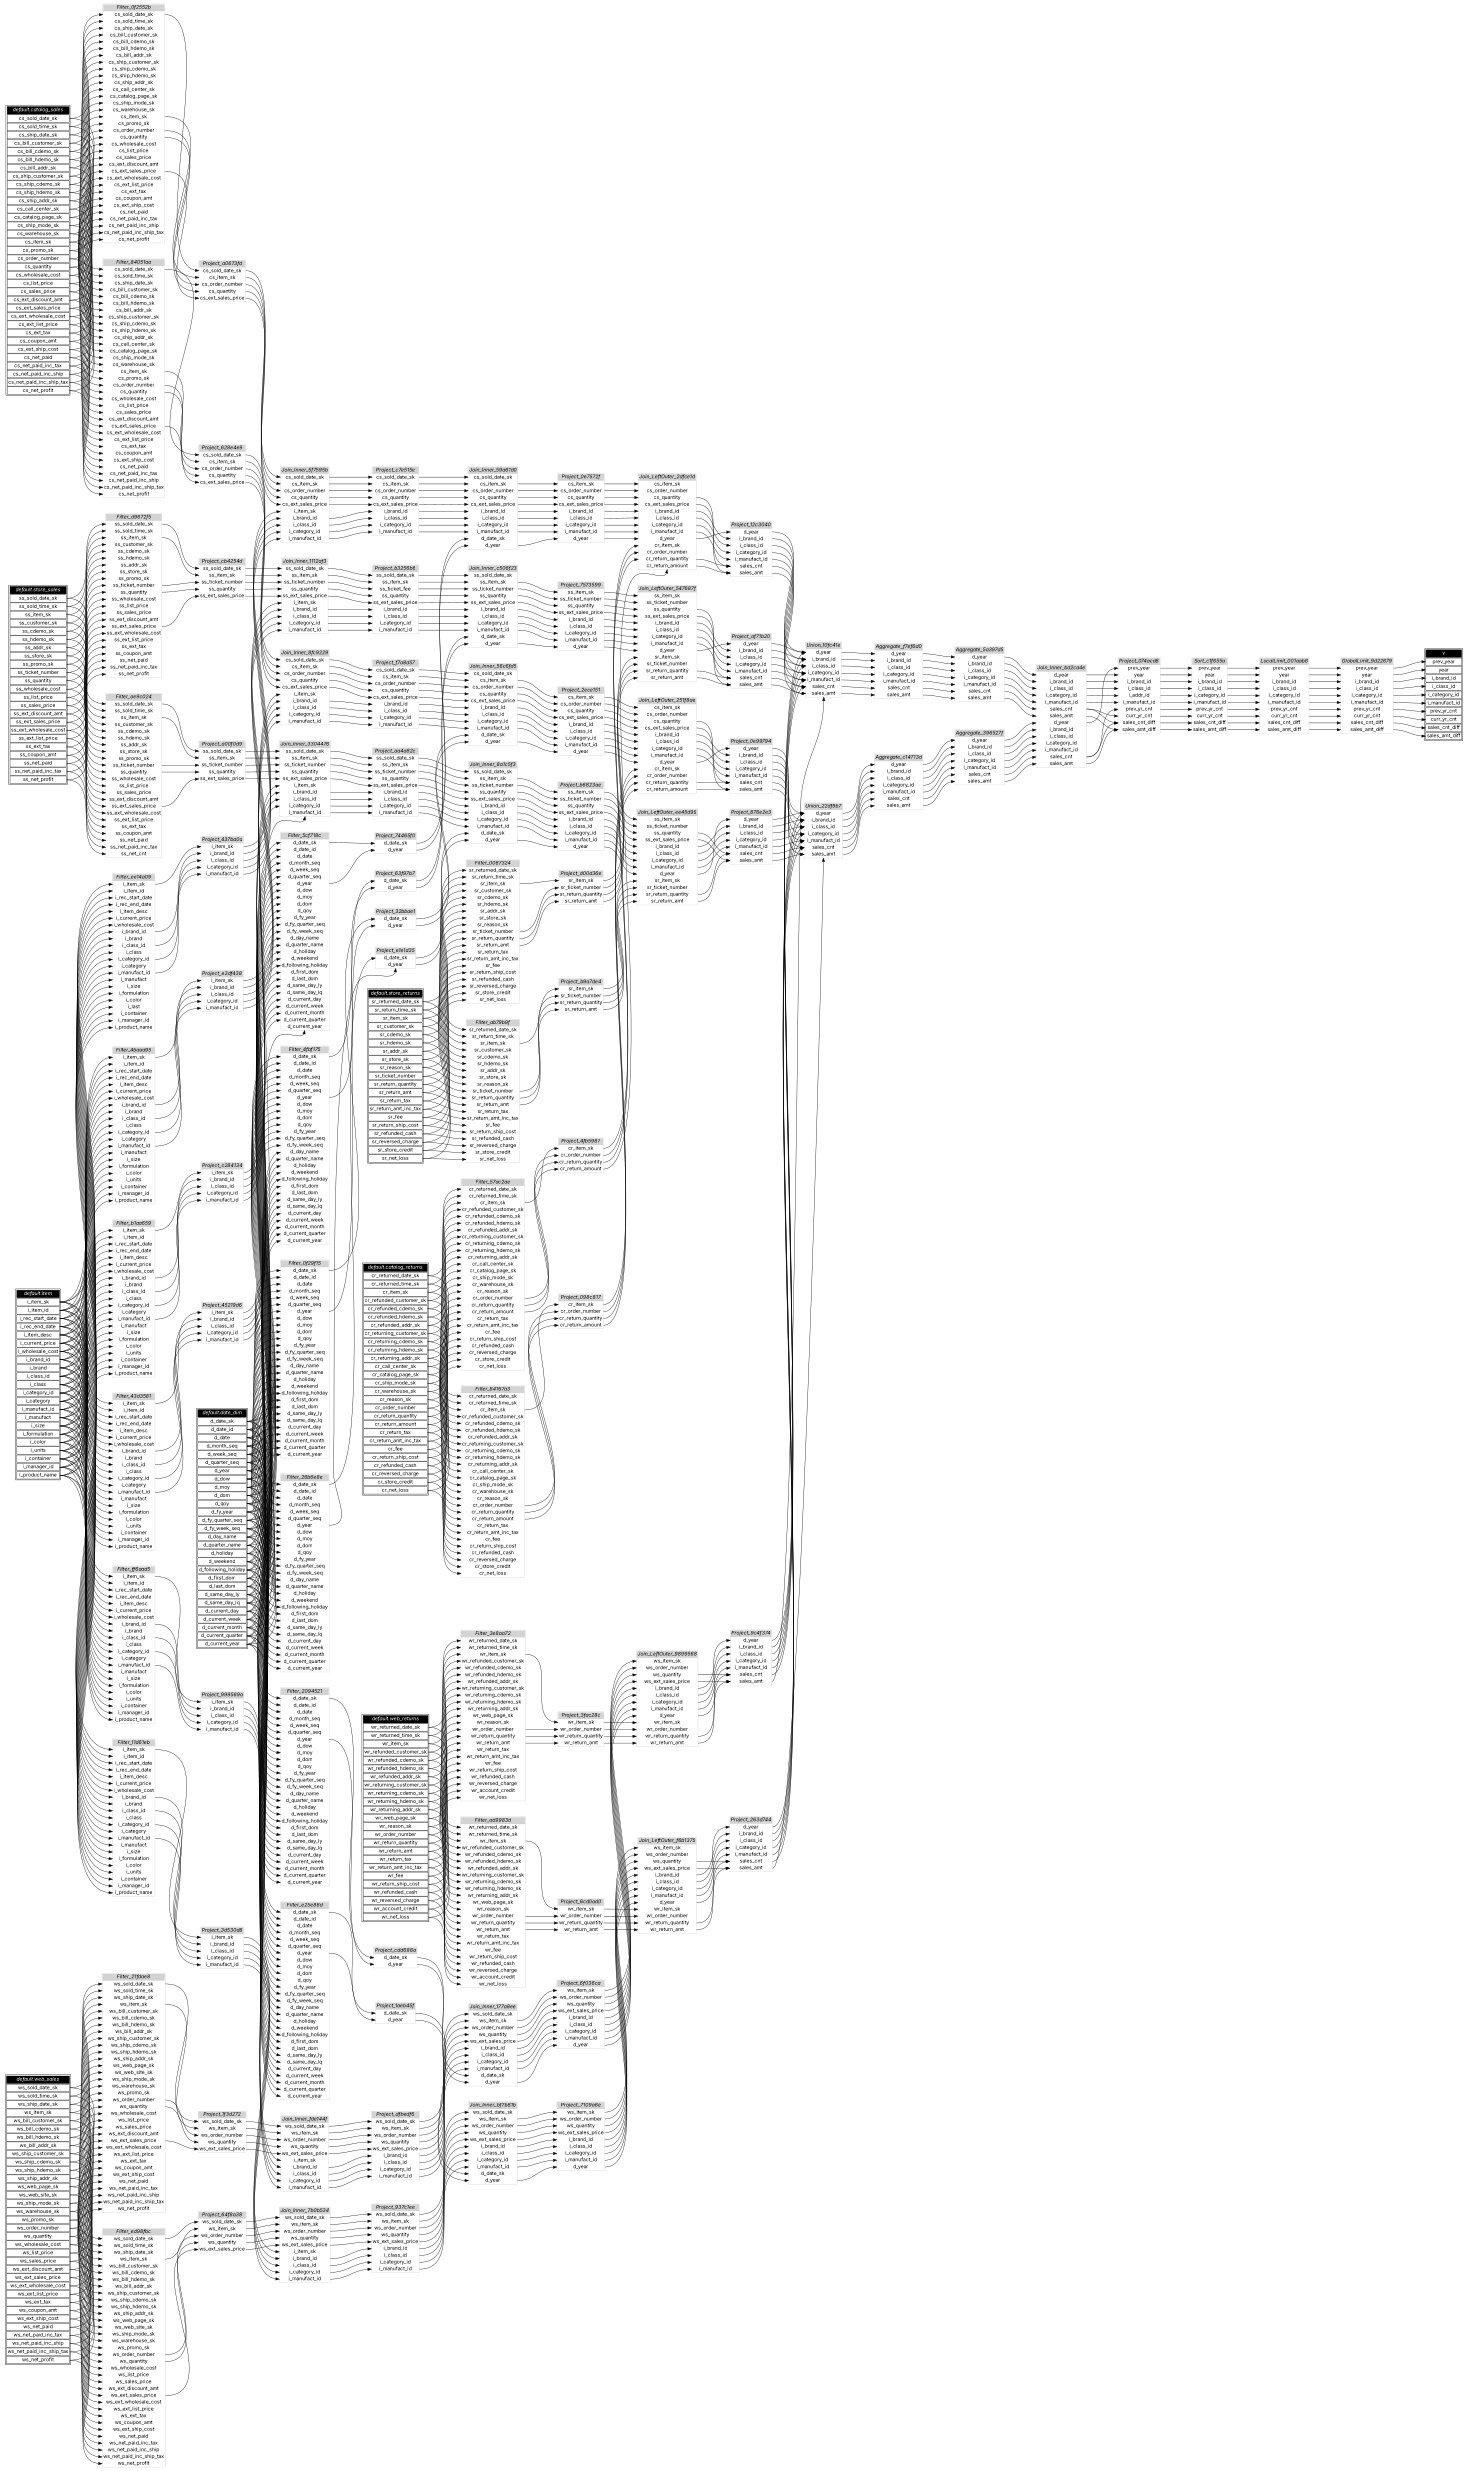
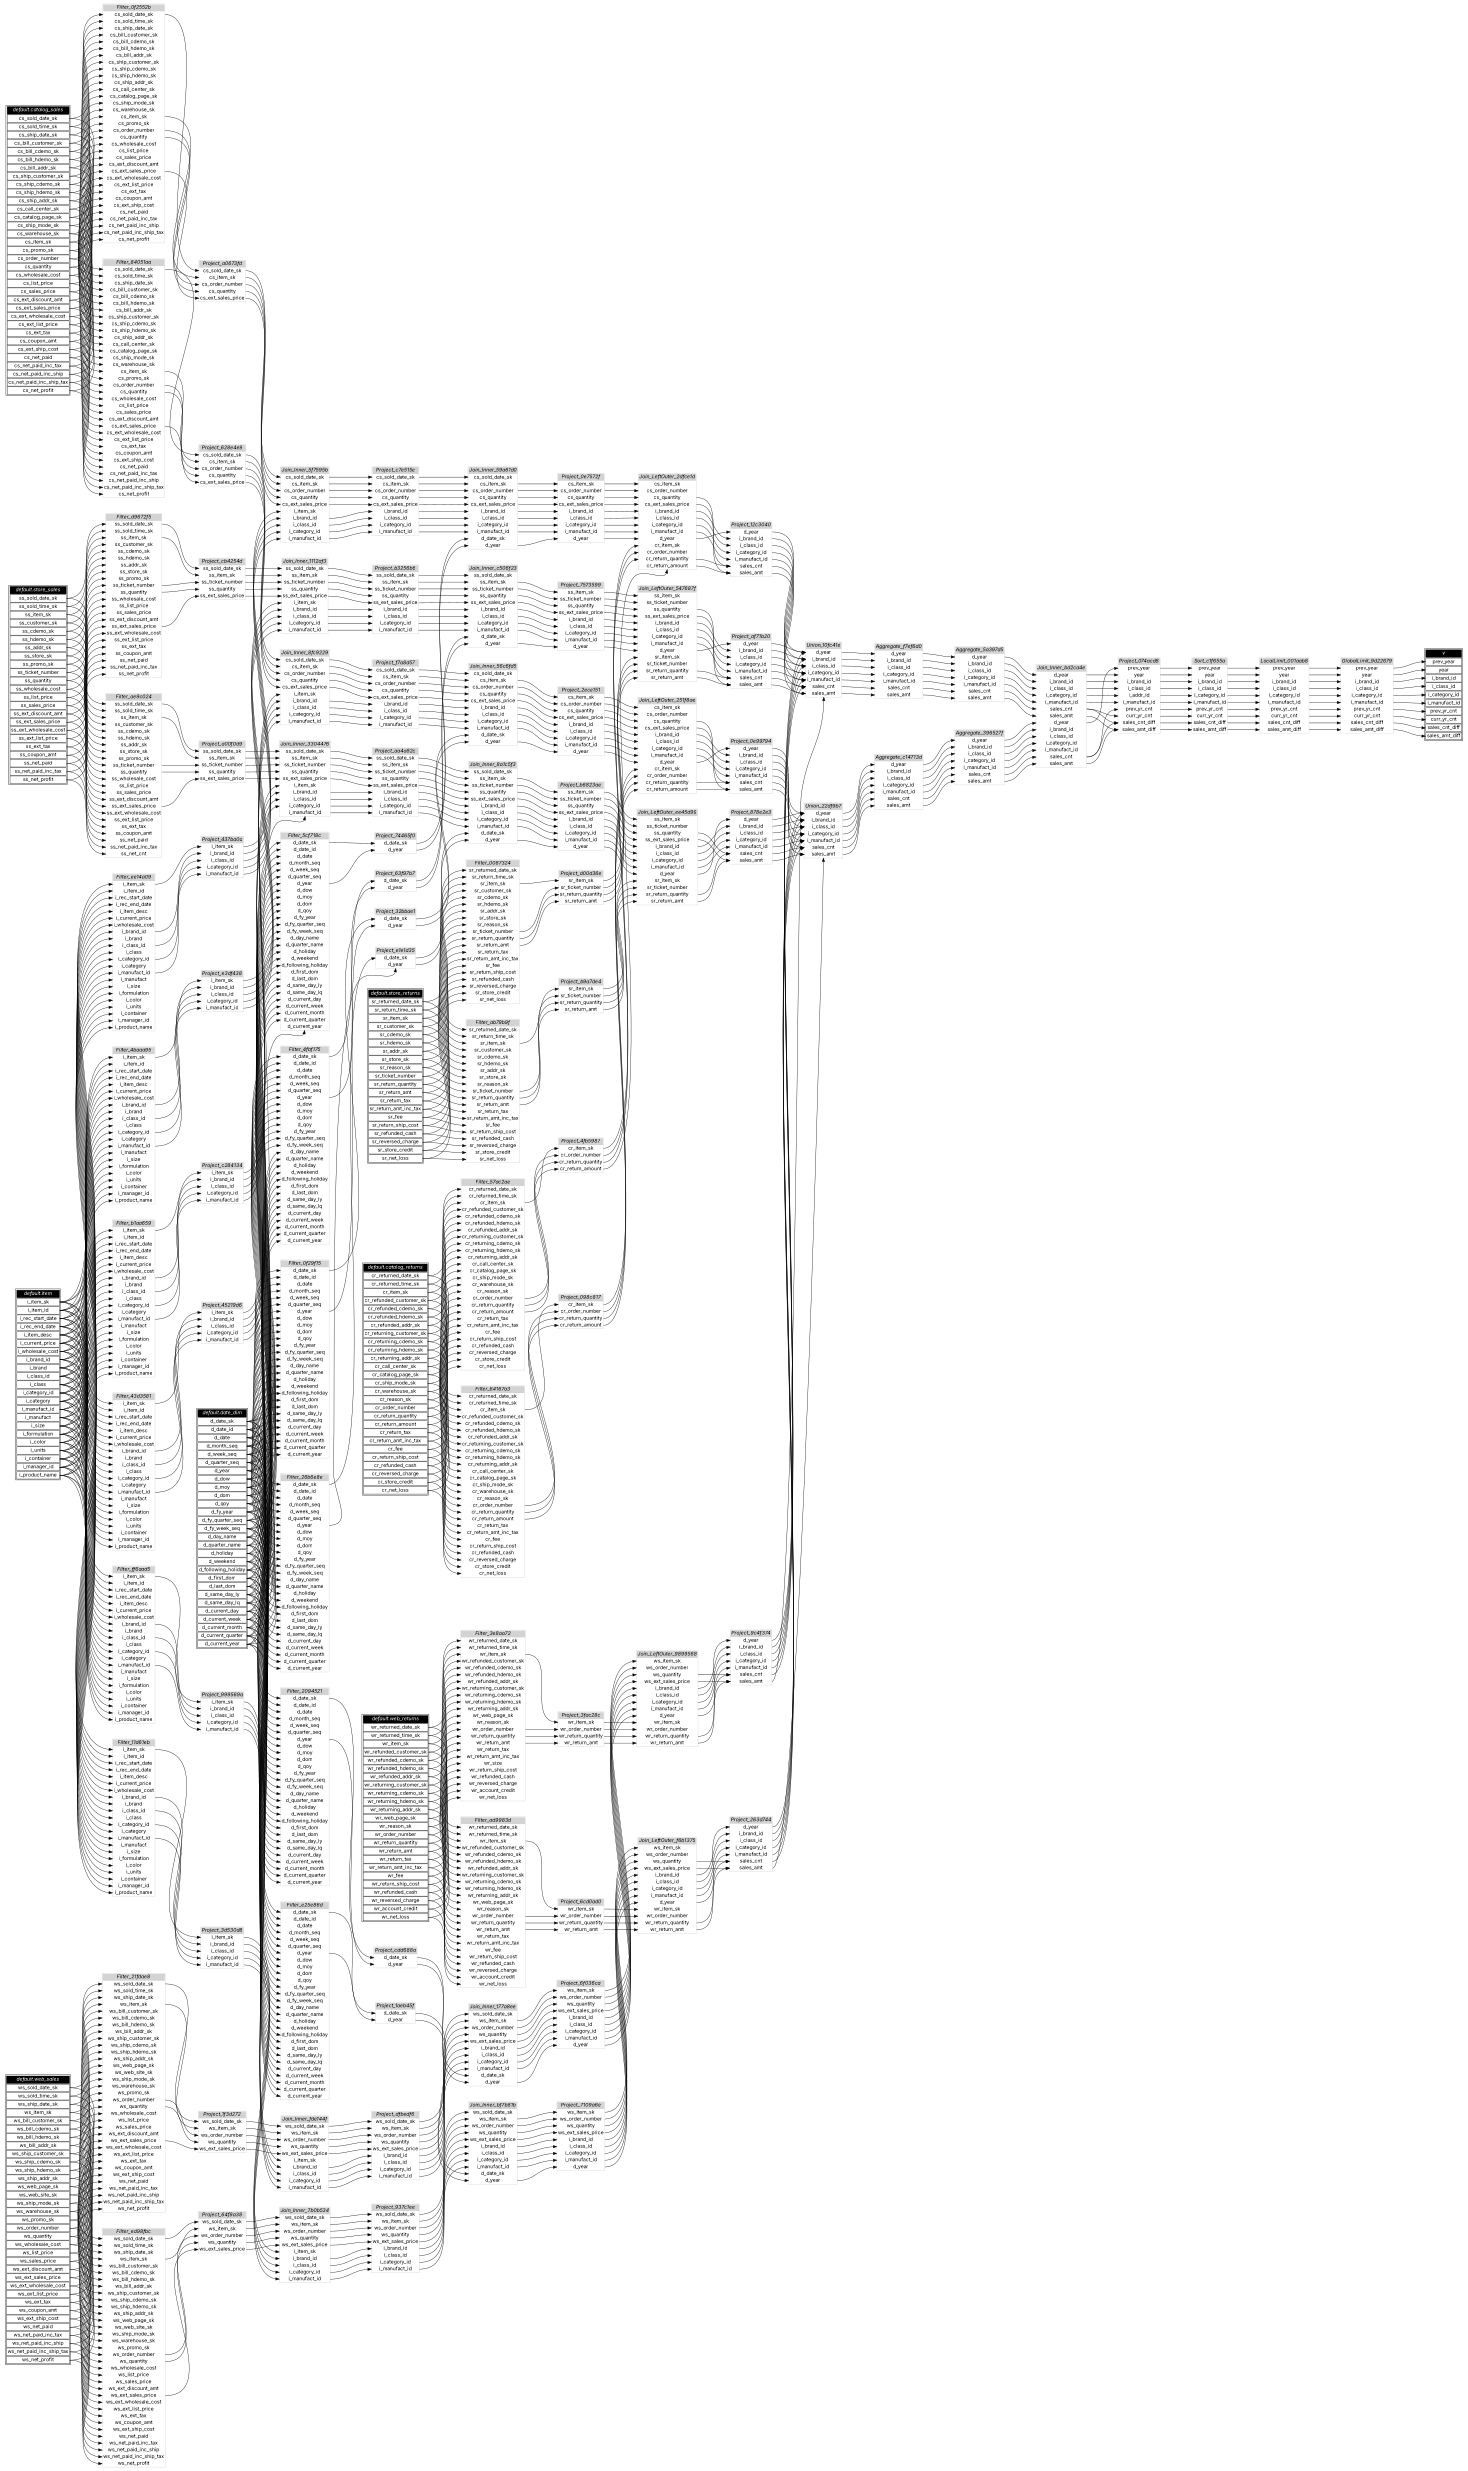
(395, 589) -> (395, 589)
(134, 1007) -> (134, 1007)
(493, 1763) -> (493, 1763)
